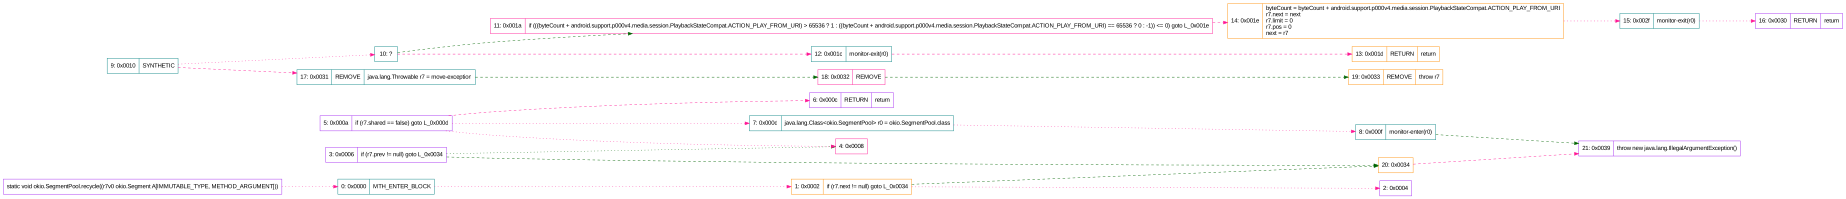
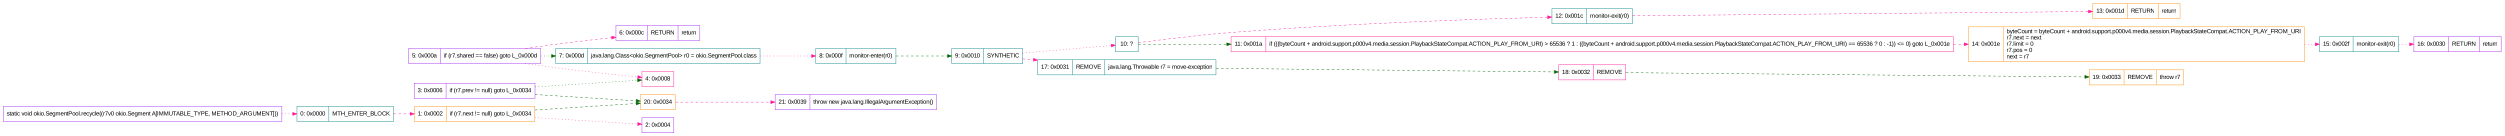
(599, 123) -> (546, 56)
(1505, 139) -> (922, 56)
(611, 187) -> (402, 114)
